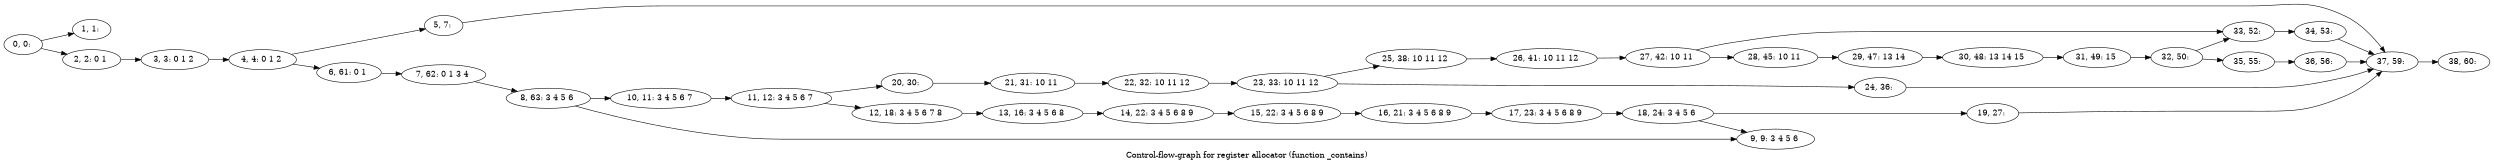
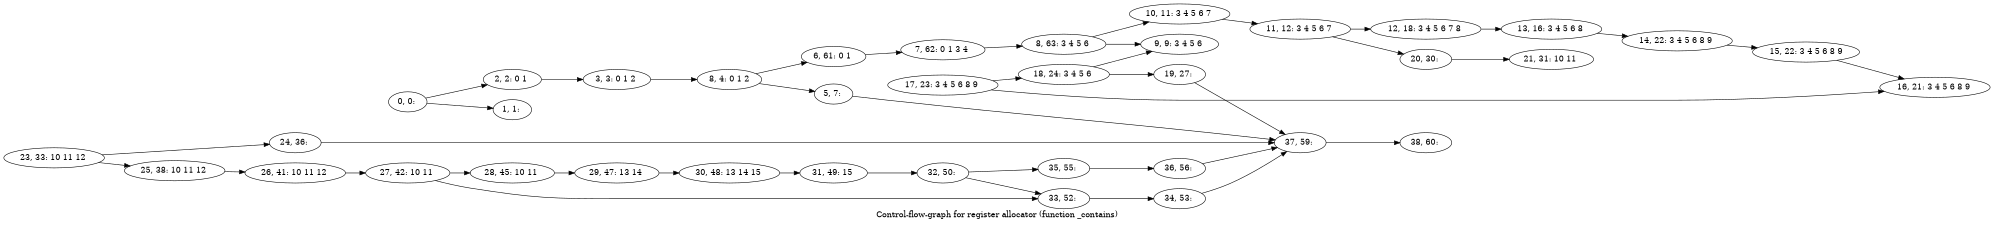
(263, 60) -> (729, 79)
(1158, 83) -> none
(1479, 113) -> (1435, 100)
